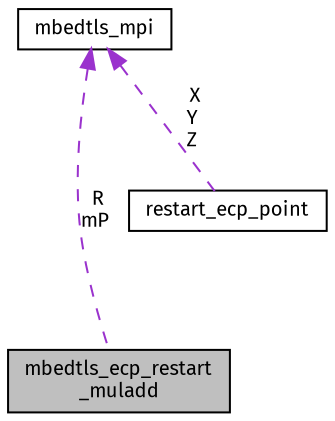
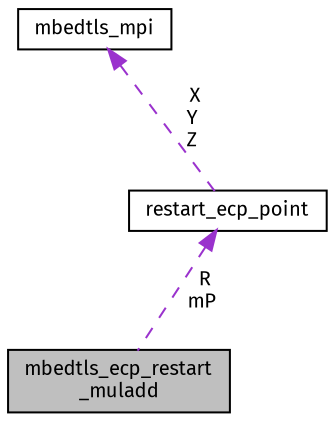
(79, 211) -> (172, 299)
